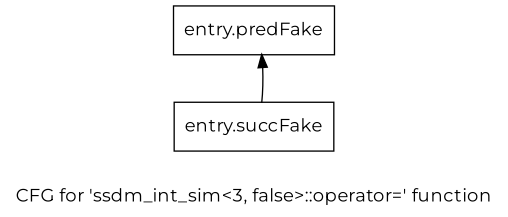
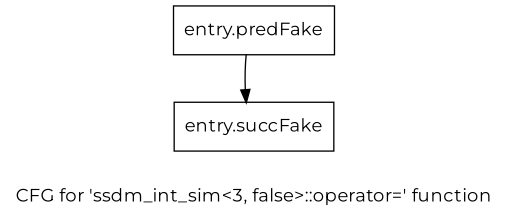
(263, 85) -> (245, 72)
